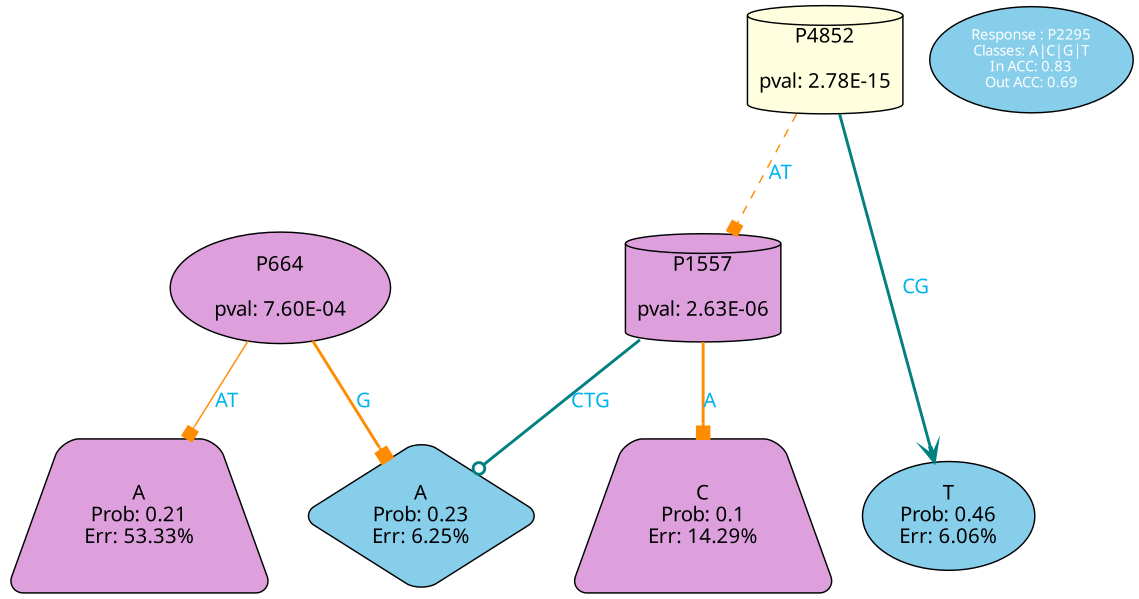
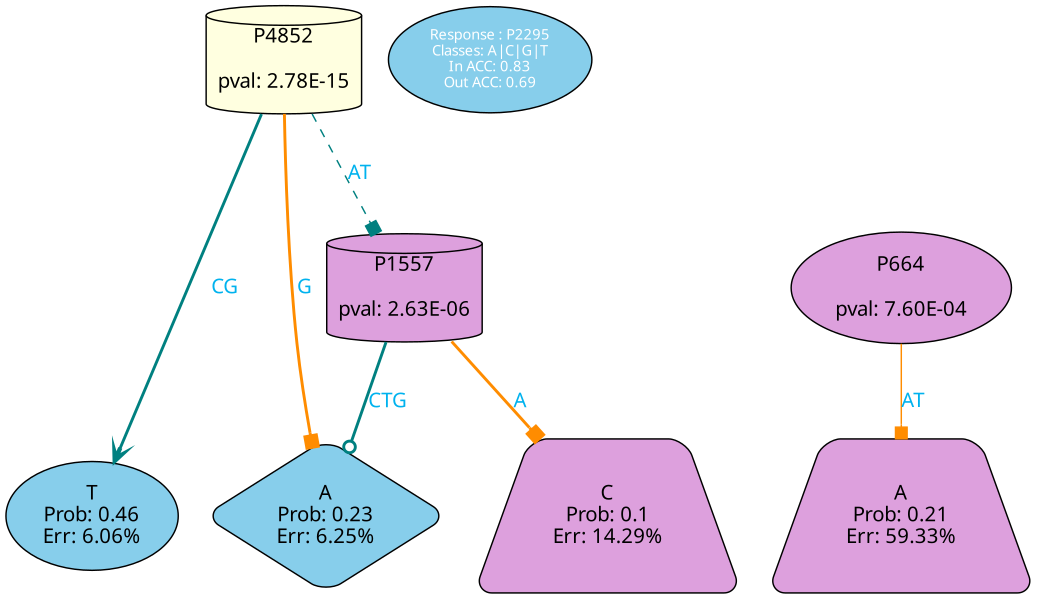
(768, 167) -> (341, 167)
(346, 394) -> (291, 274)
(139, 516) -> (901, 516)
